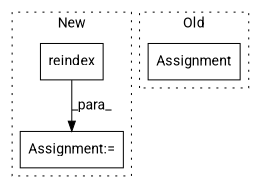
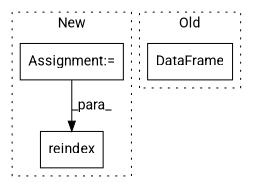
(194, 62) -> (190, 62)
(72, 101) -> (72, 101)
